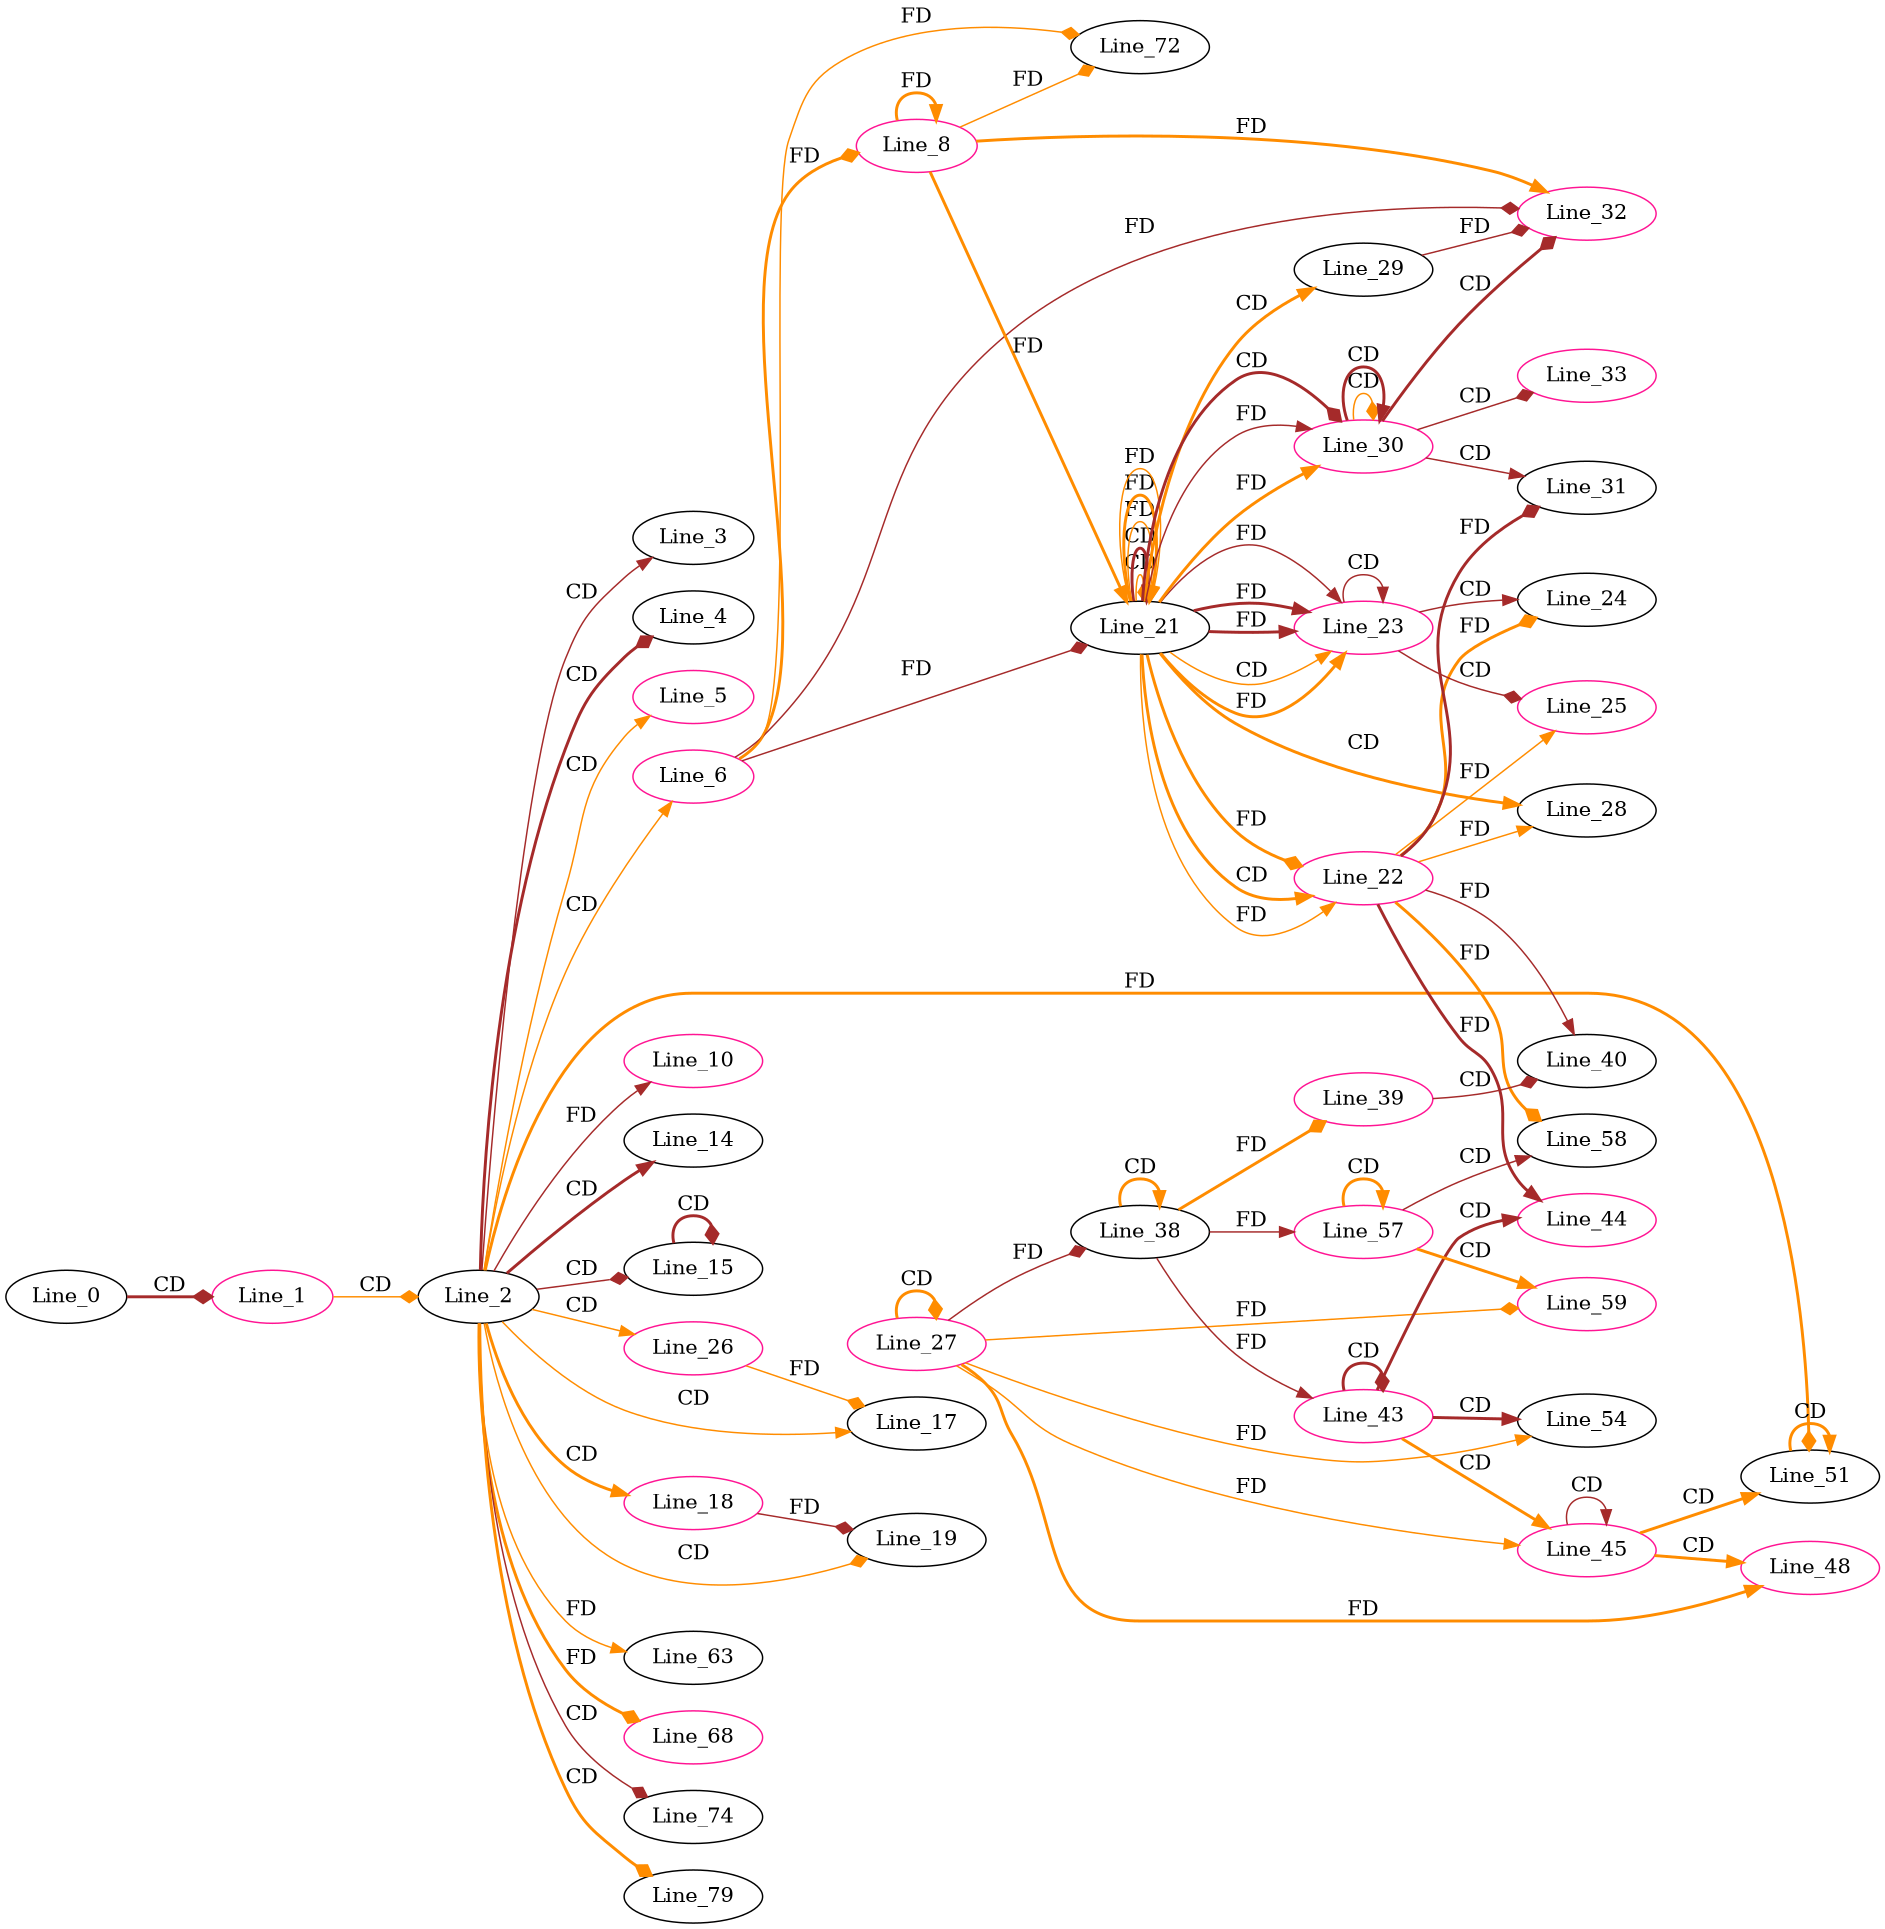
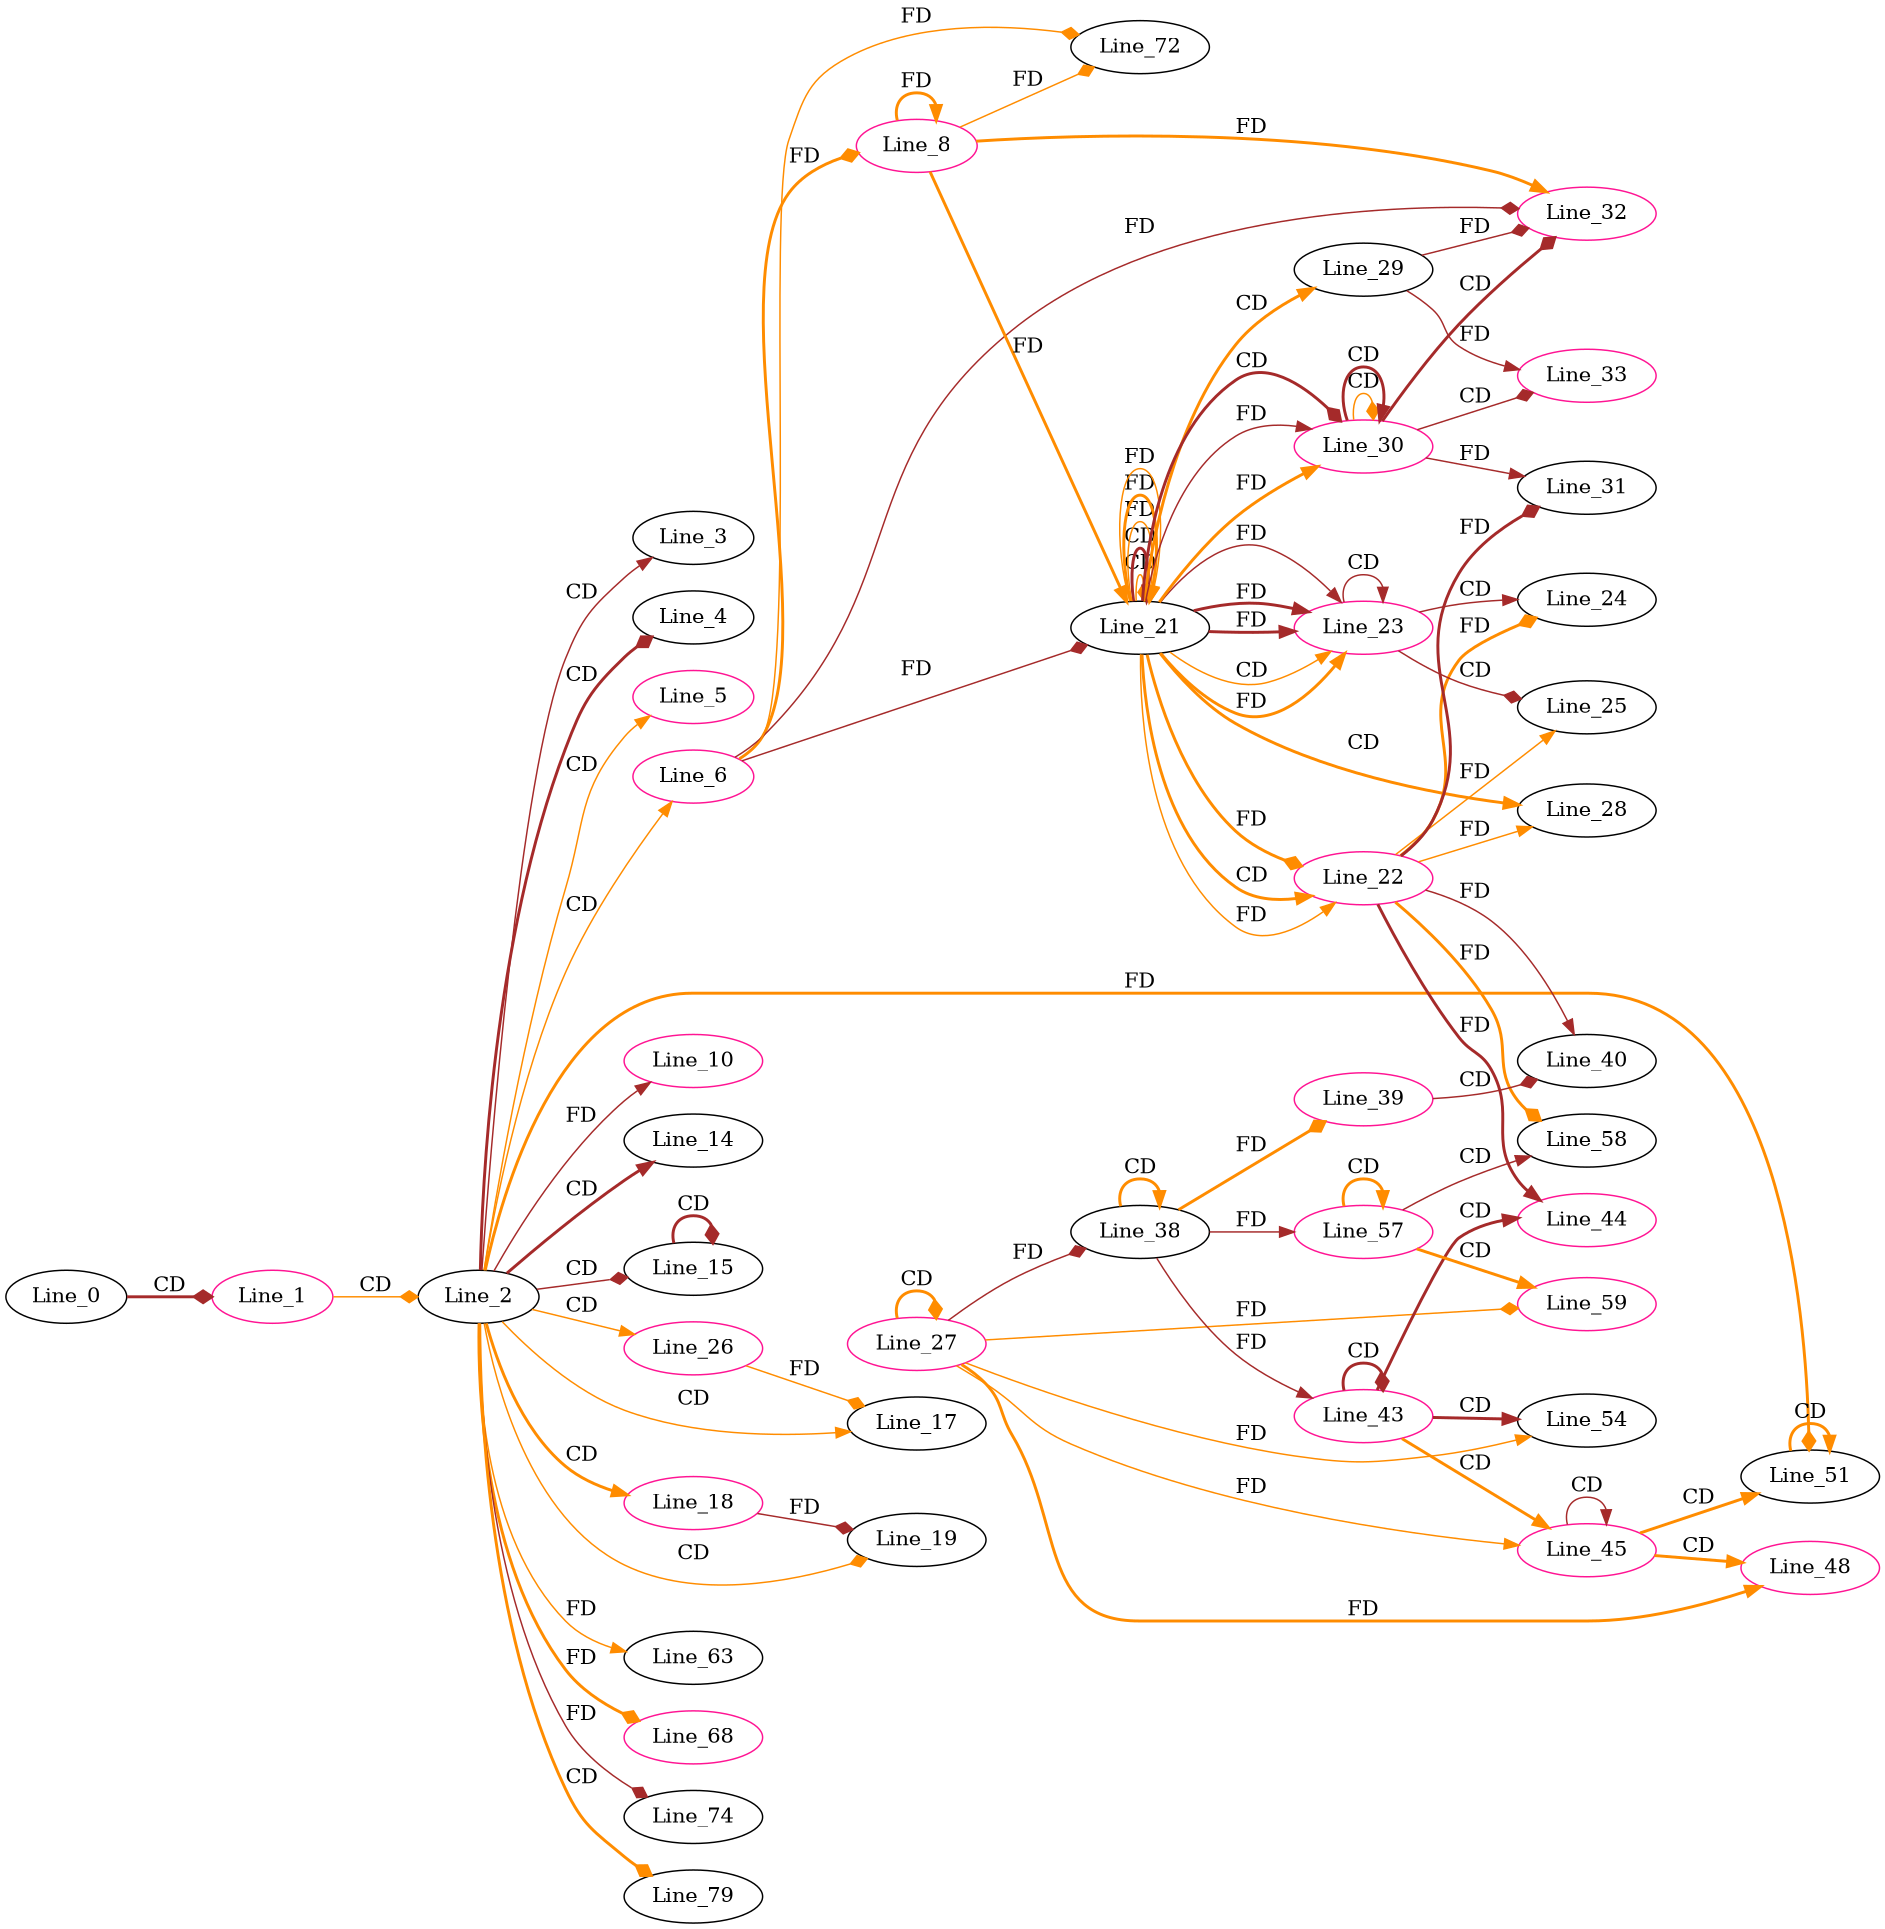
none -> (1456, 344)
(1475, 455) -> (1475, 455)
(1587, 707) -> (1587, 707)
(582, 1715) -> (582, 1715)
